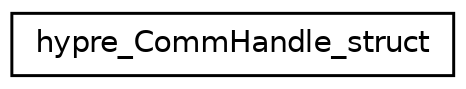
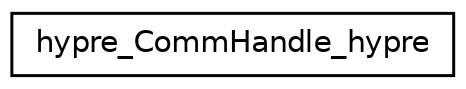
(233, 44) -> (233, 44)
